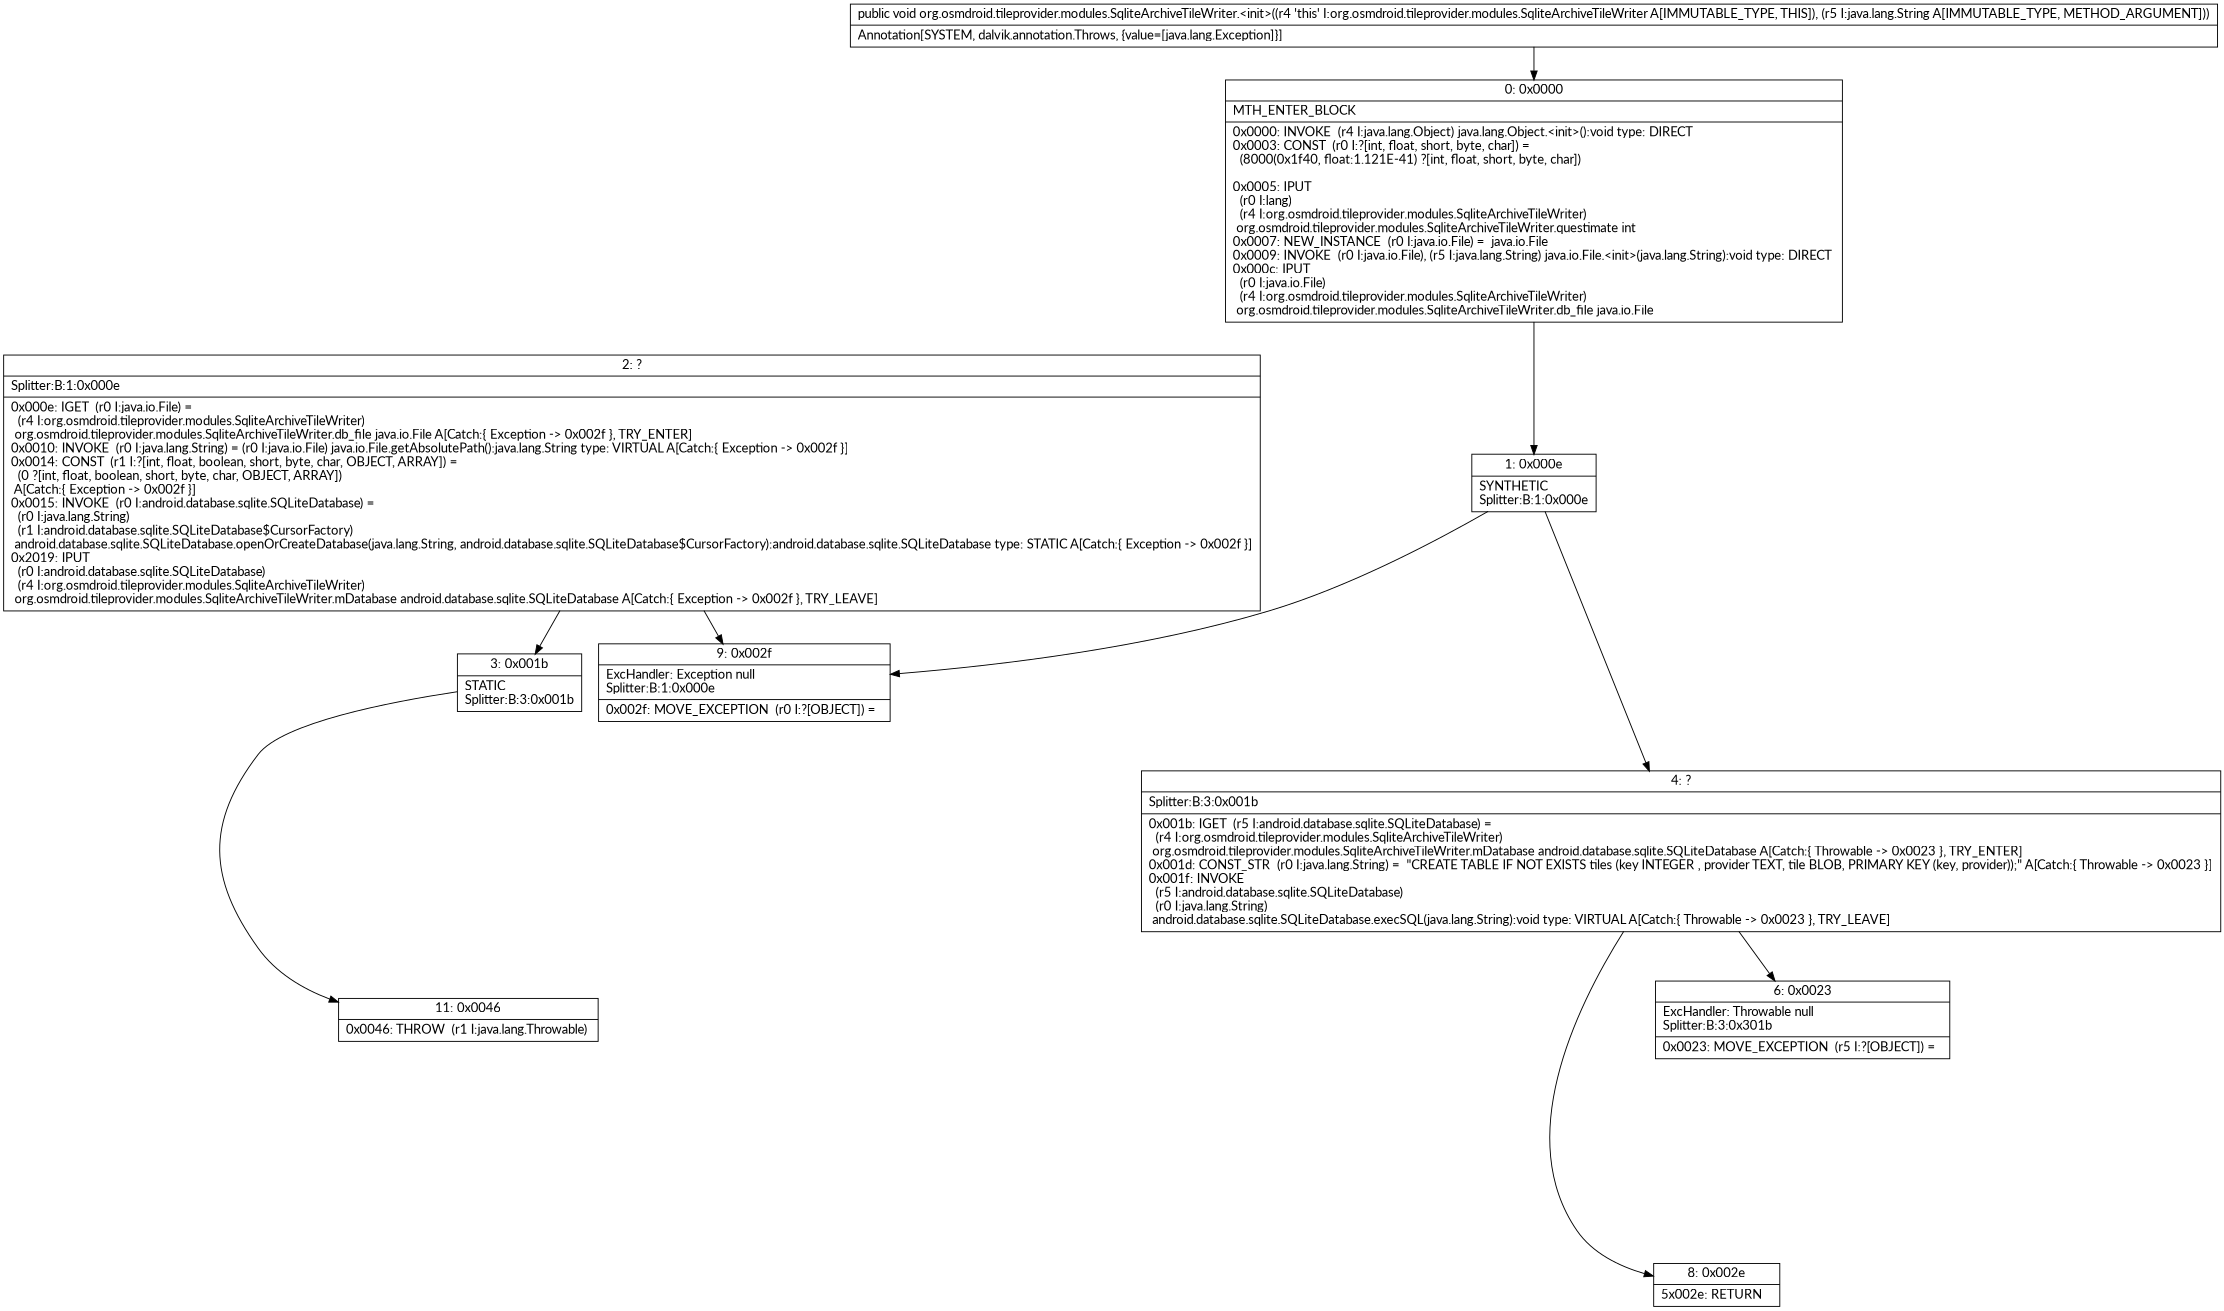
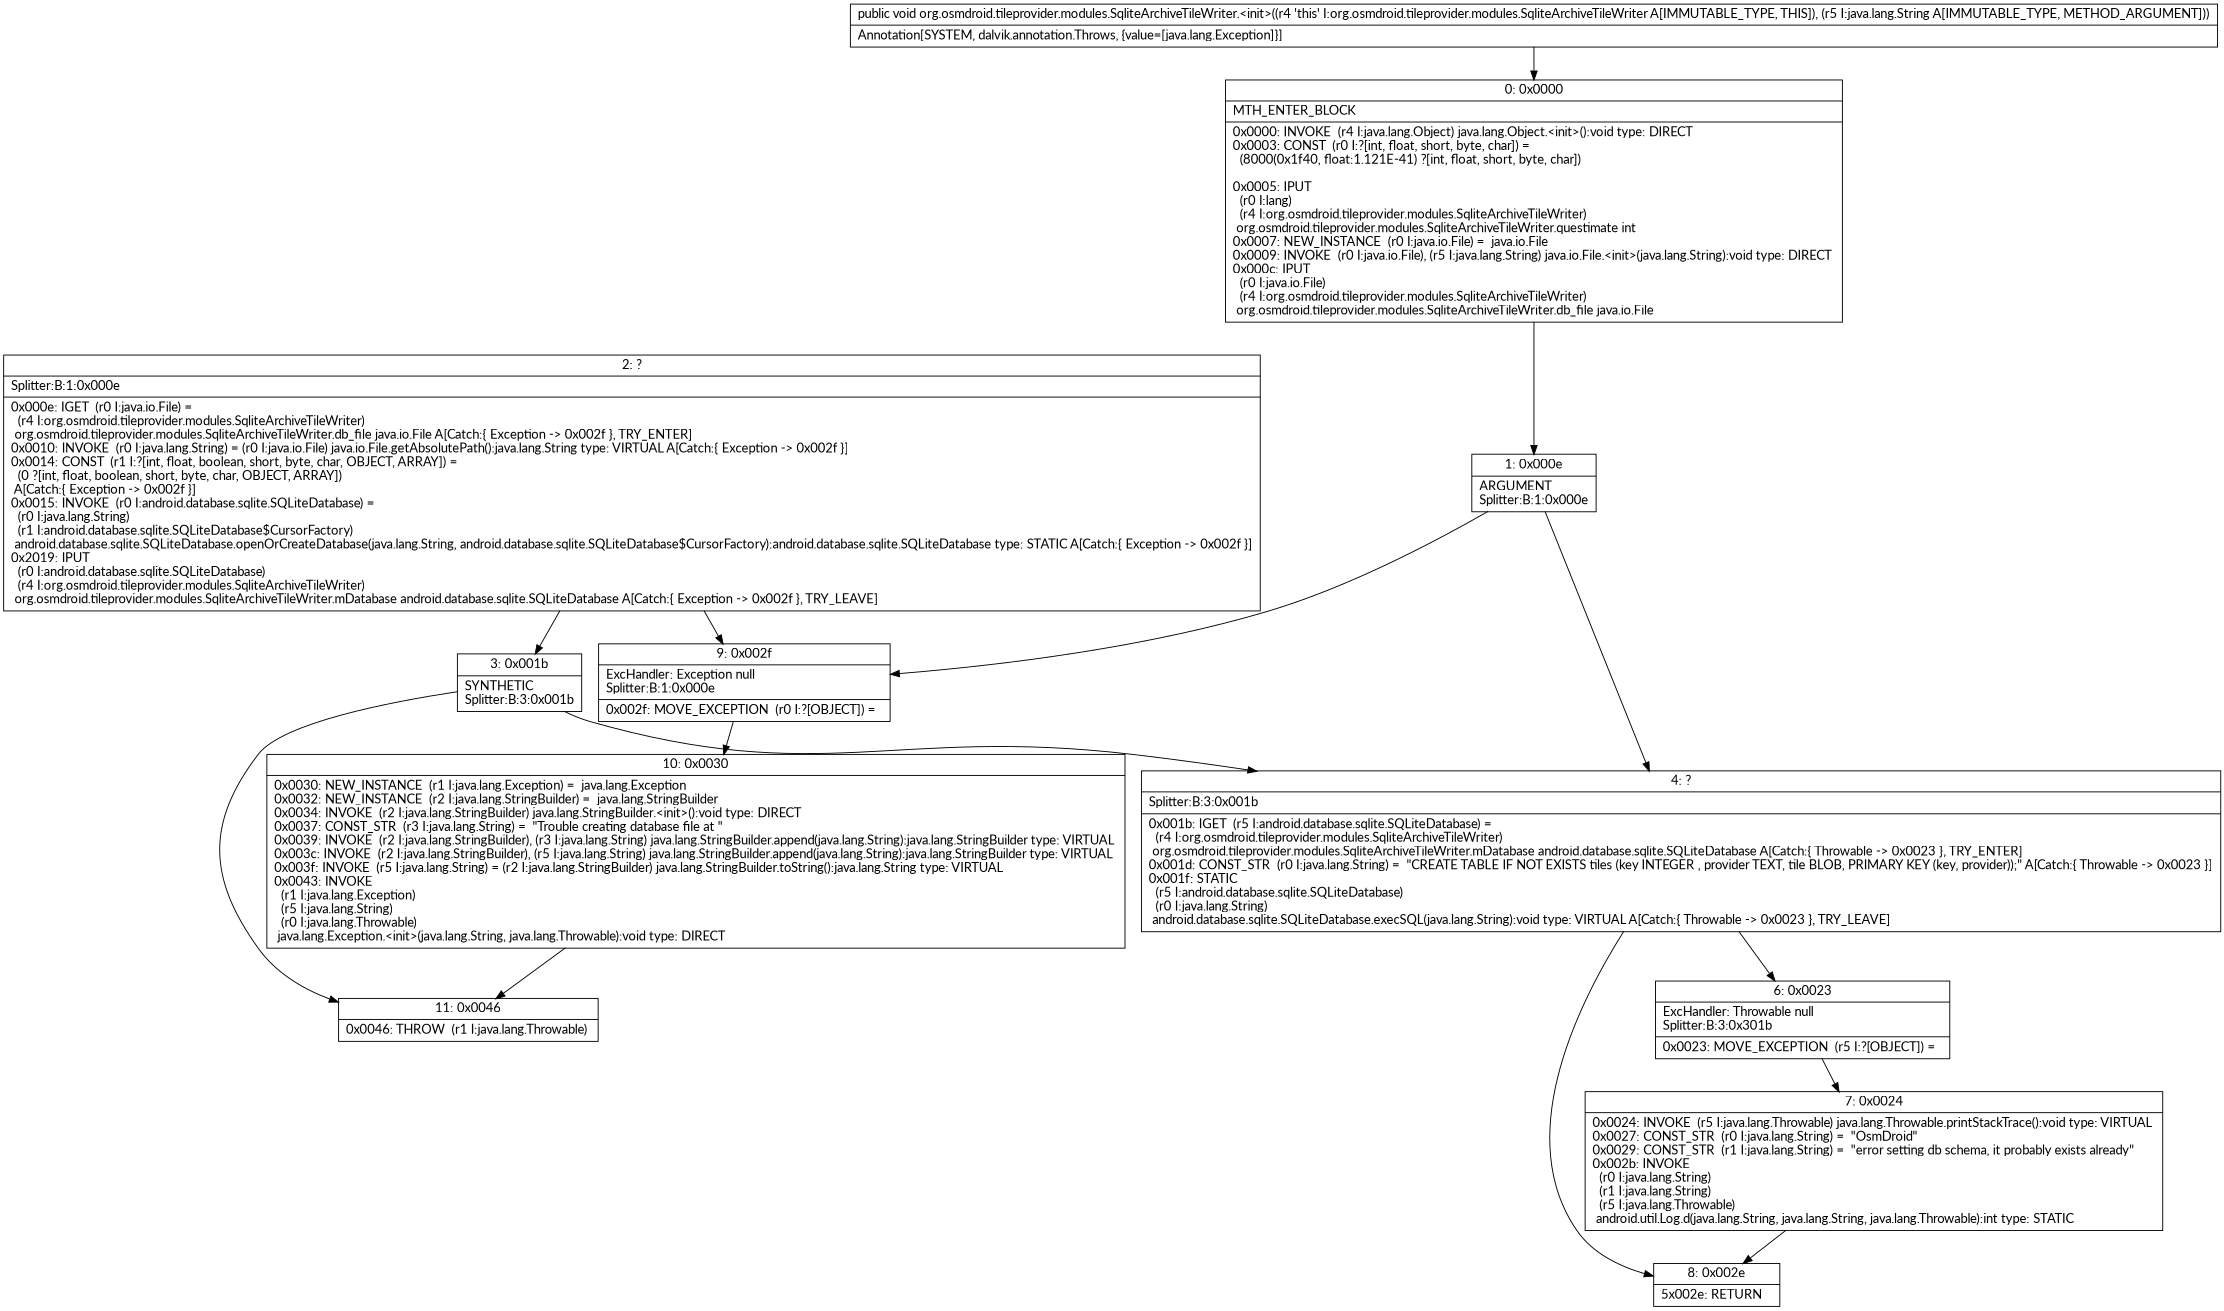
(1514, 487) -> (1516, 487)
(485, 686) -> (499, 686)
none -> (904, 750)
none -> (696, 851)
(1200, 879) -> (1197, 879)
none -> (1874, 1161)
